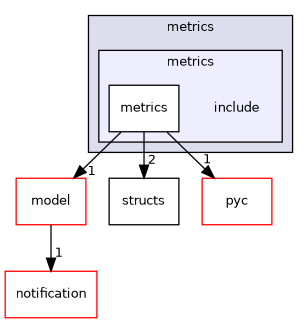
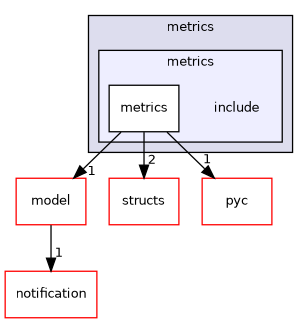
(144, 202) -> (144, 202)
